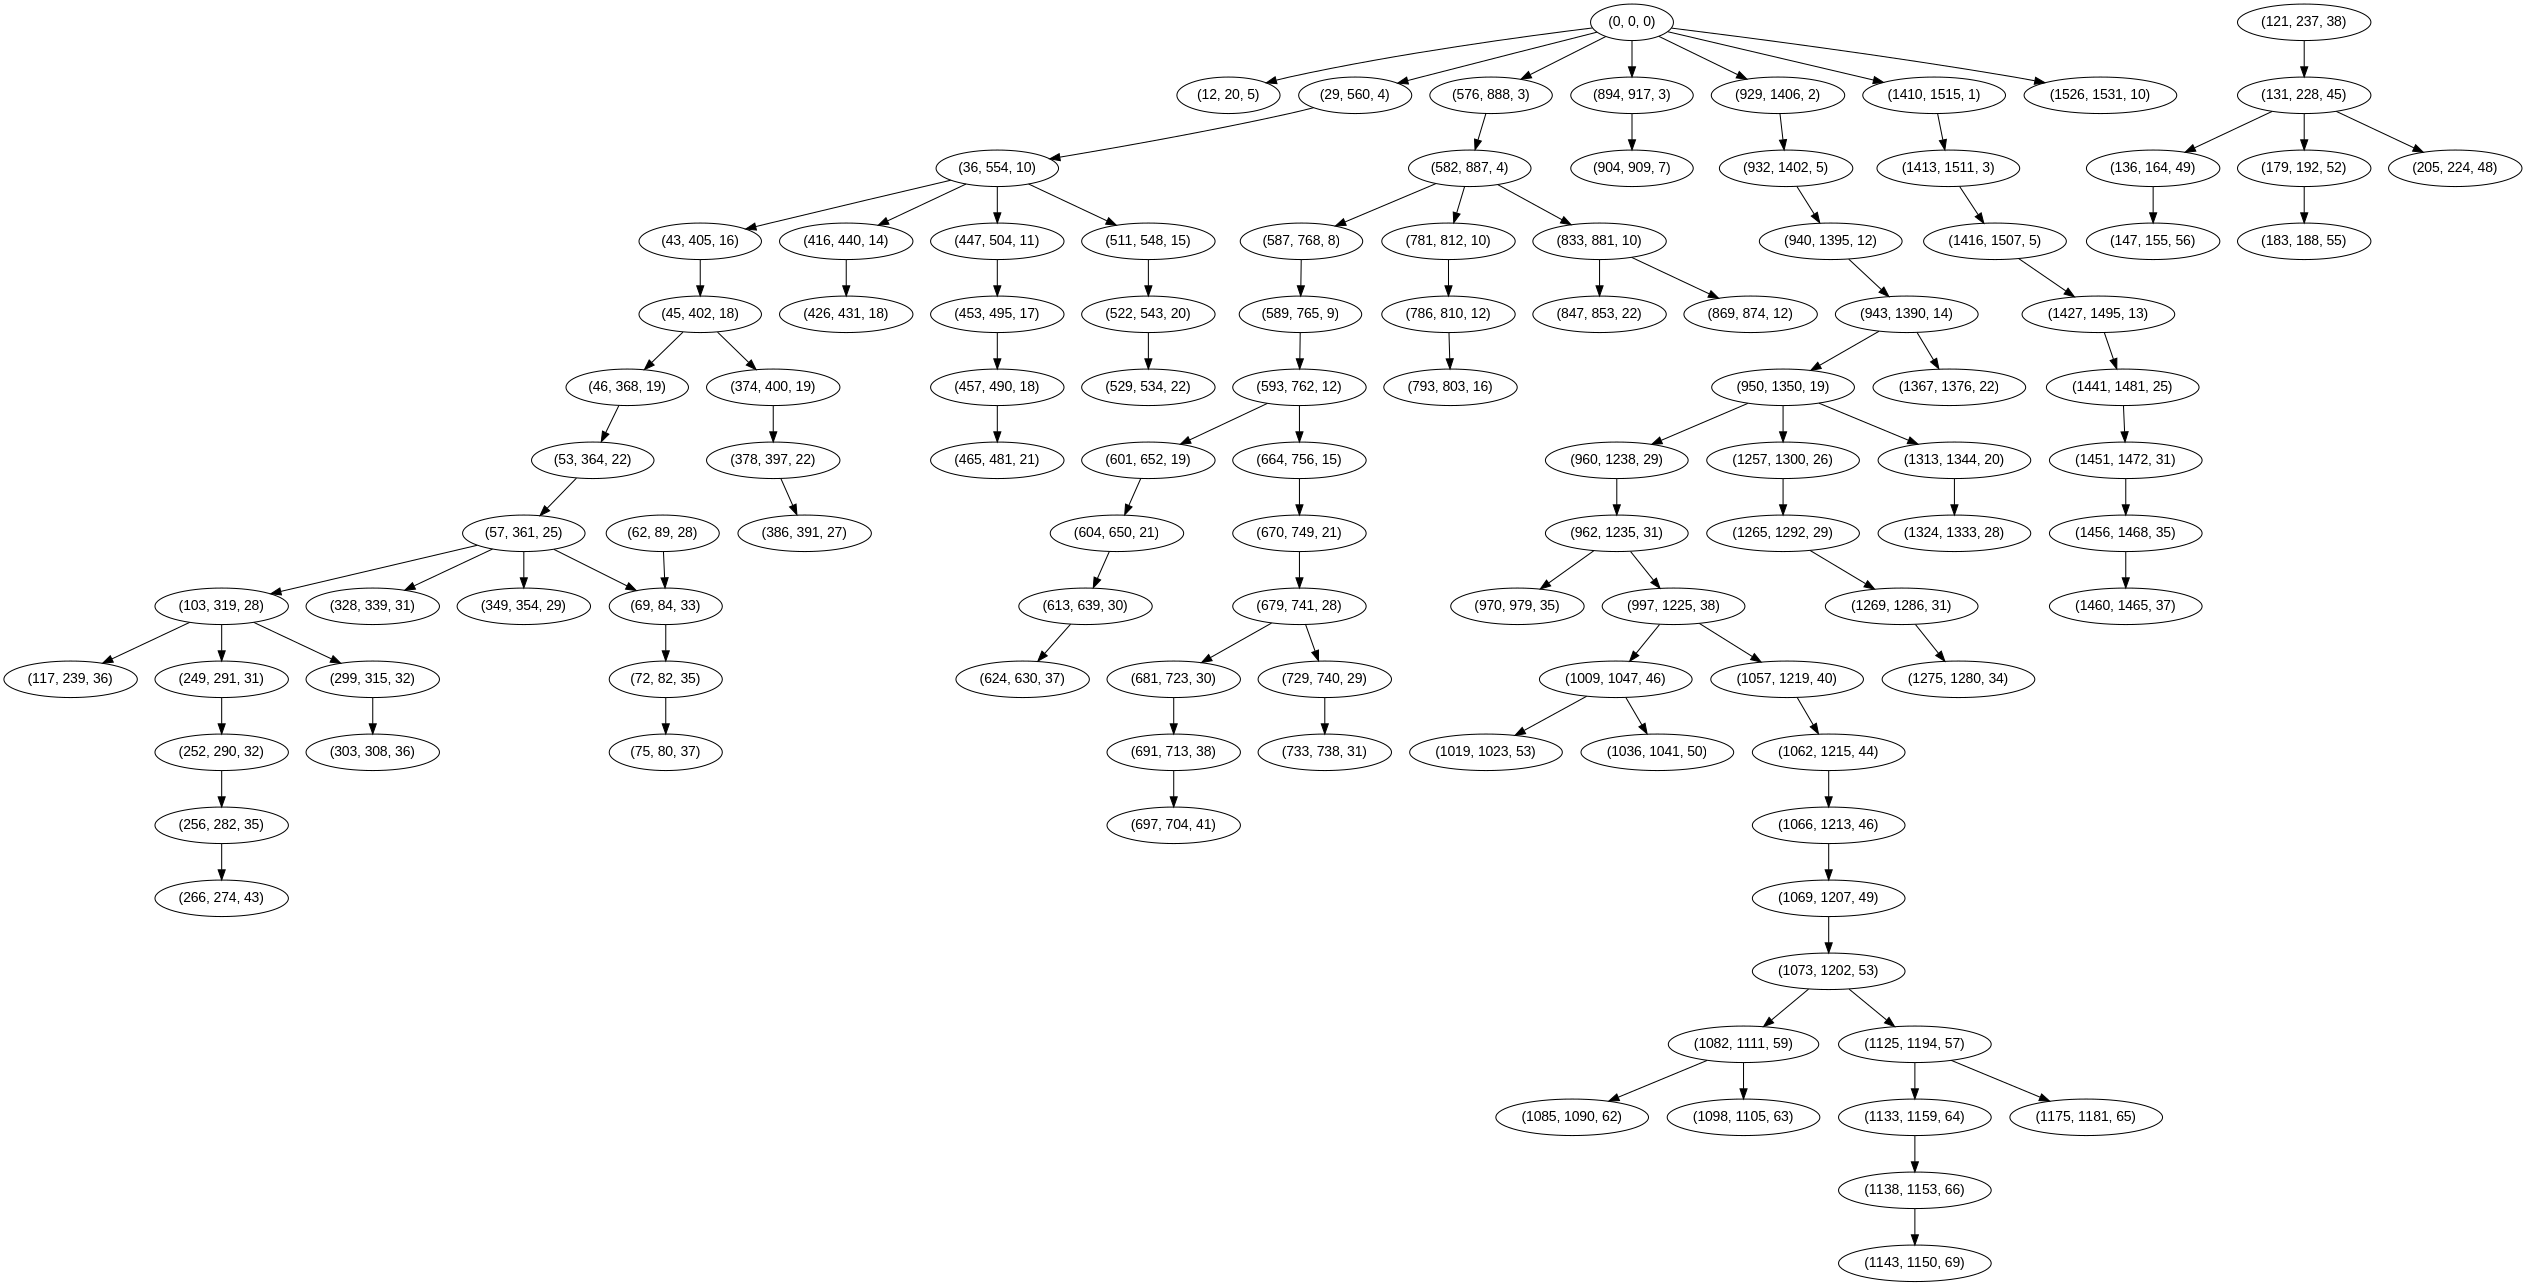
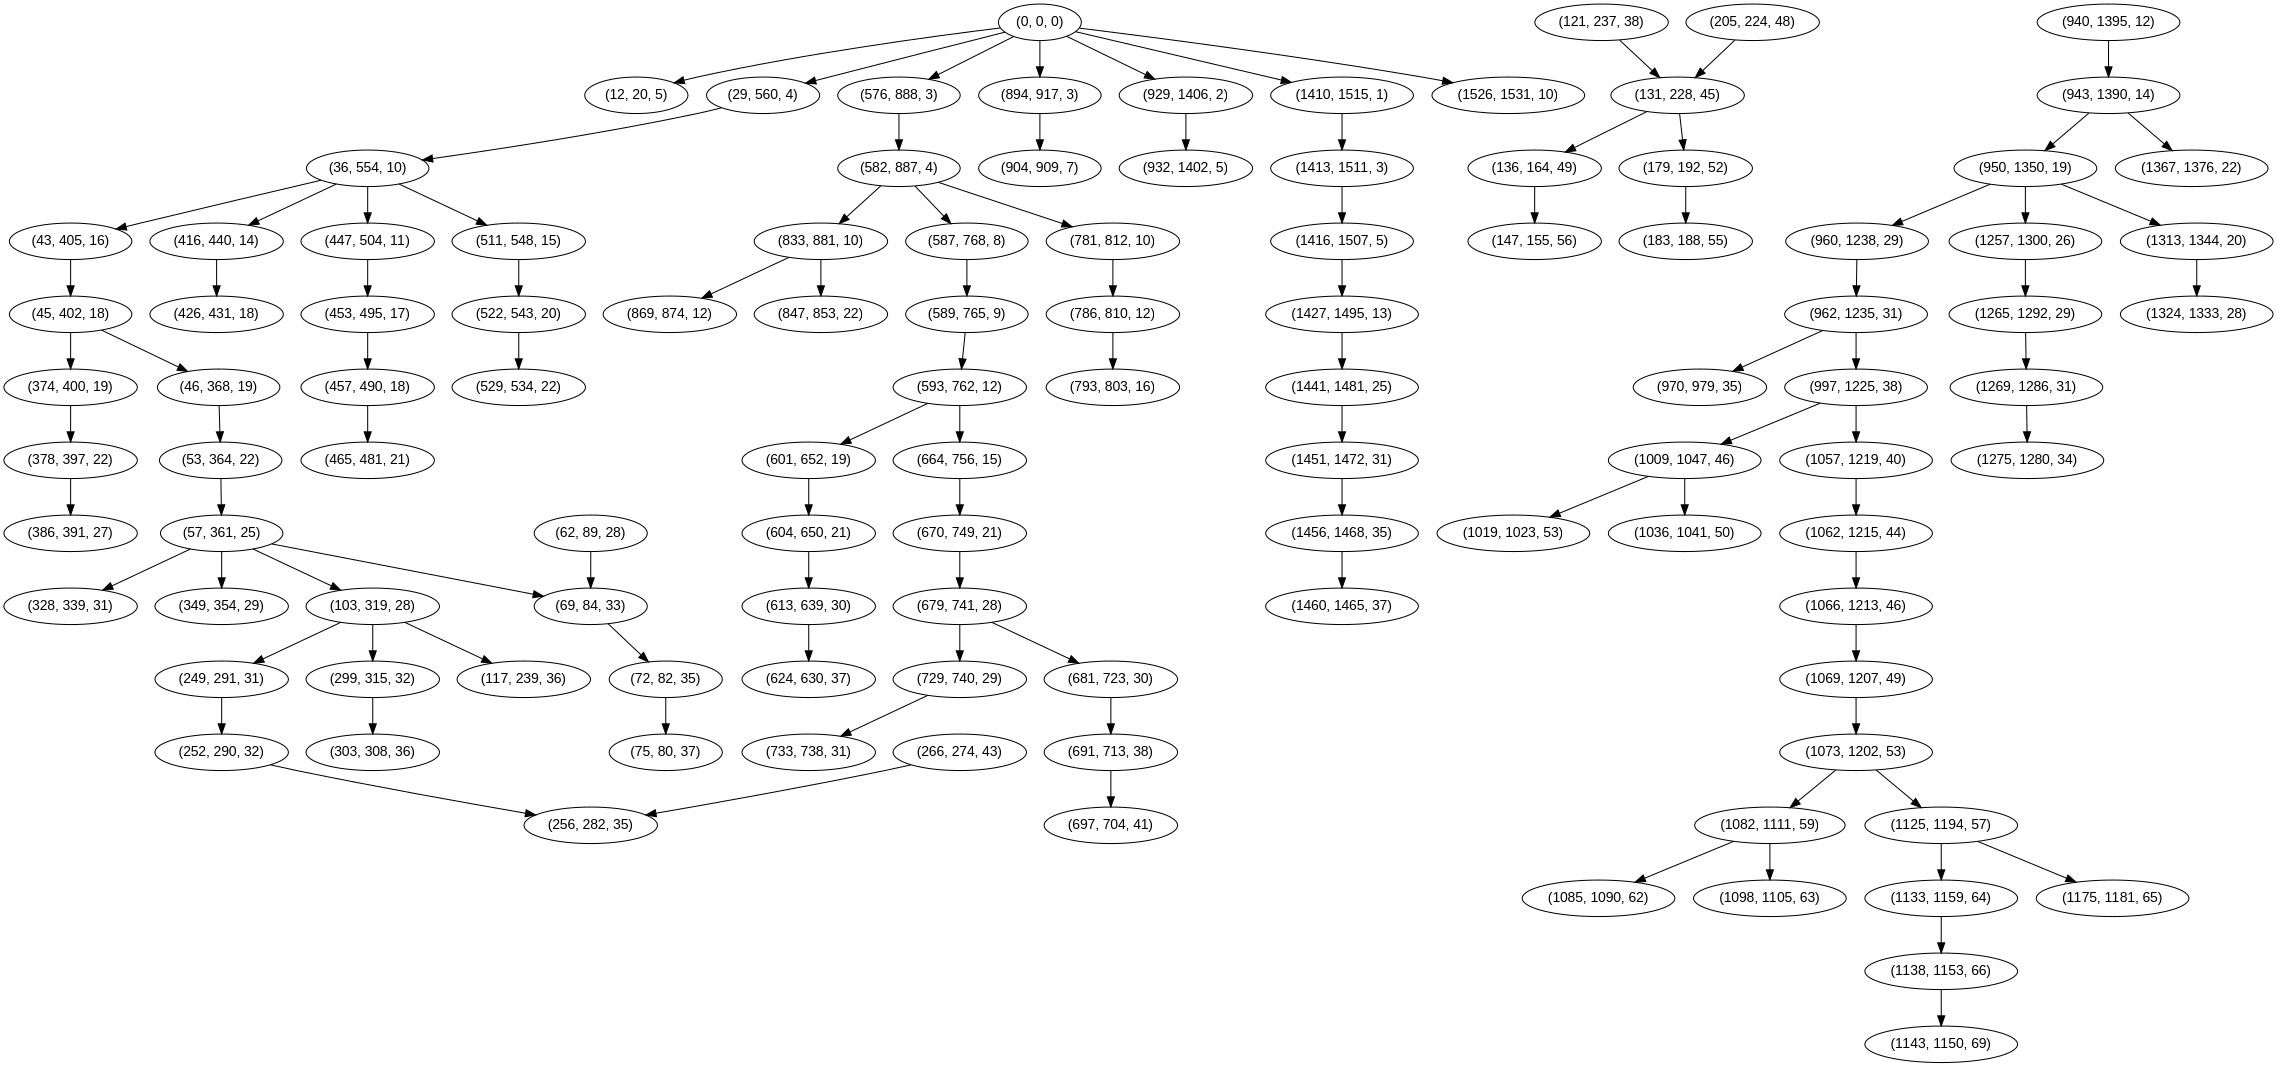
(2375, 130) -> (1719, 55)
(1806, 200) -> none
(222, 857) -> (784, 790)
